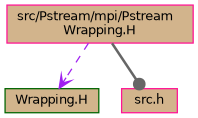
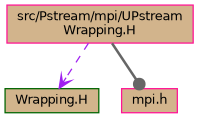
(100, 24) -> (100, 24)
(149, 101) -> (149, 101)
